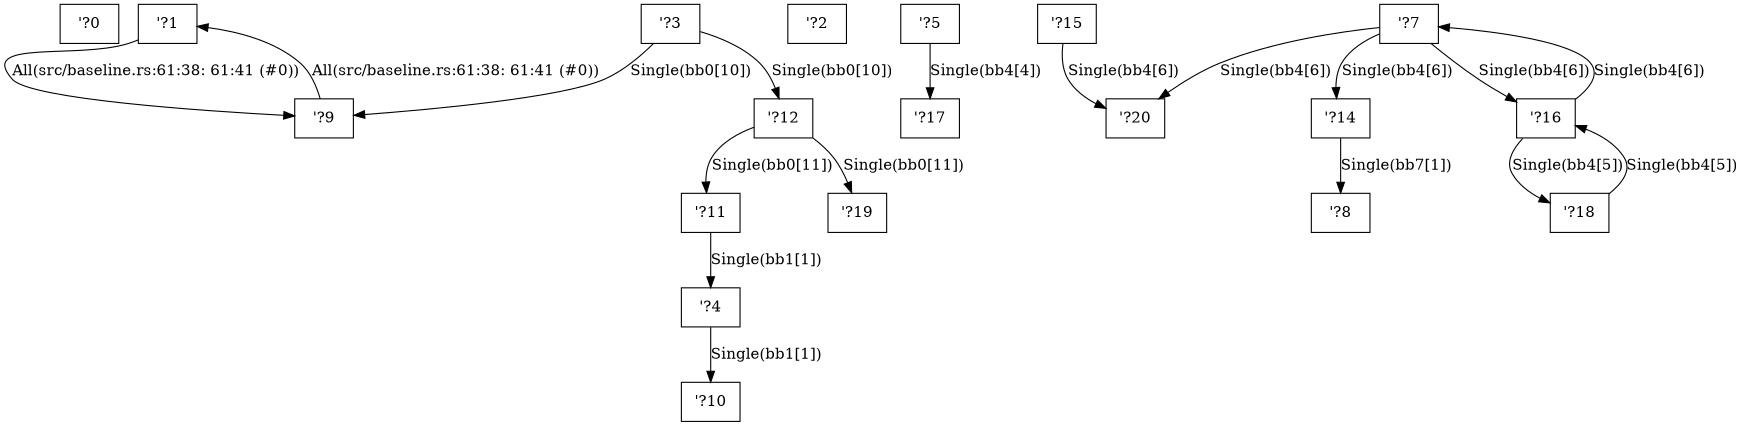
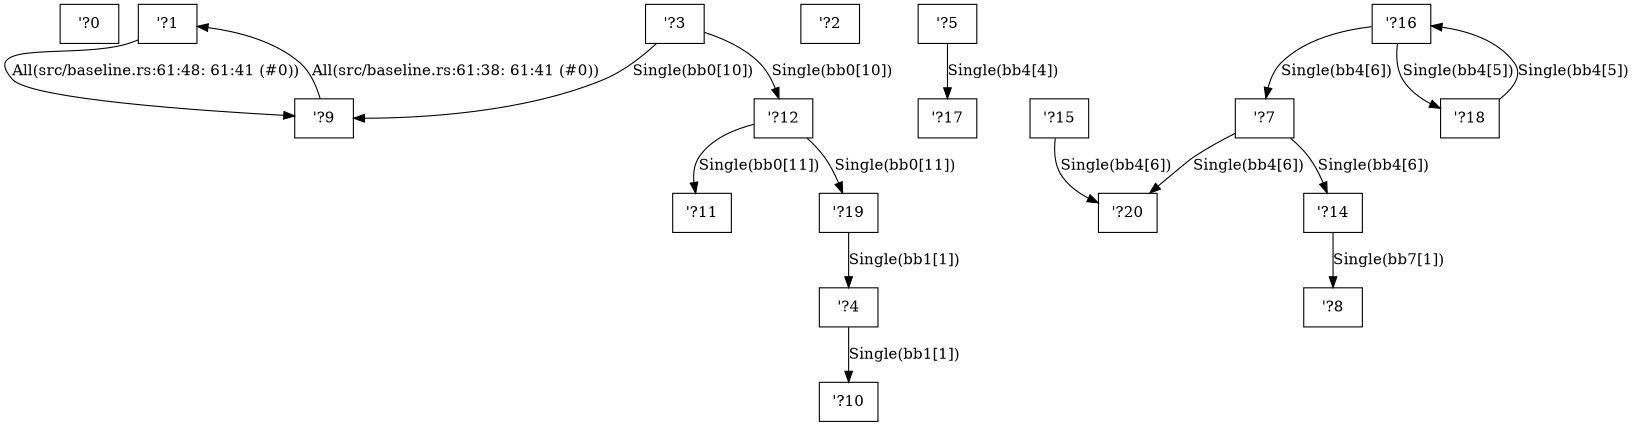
(156, 71) -> (156, 71)
(1468, 72) -> none
(711, 255) -> (849, 255)
